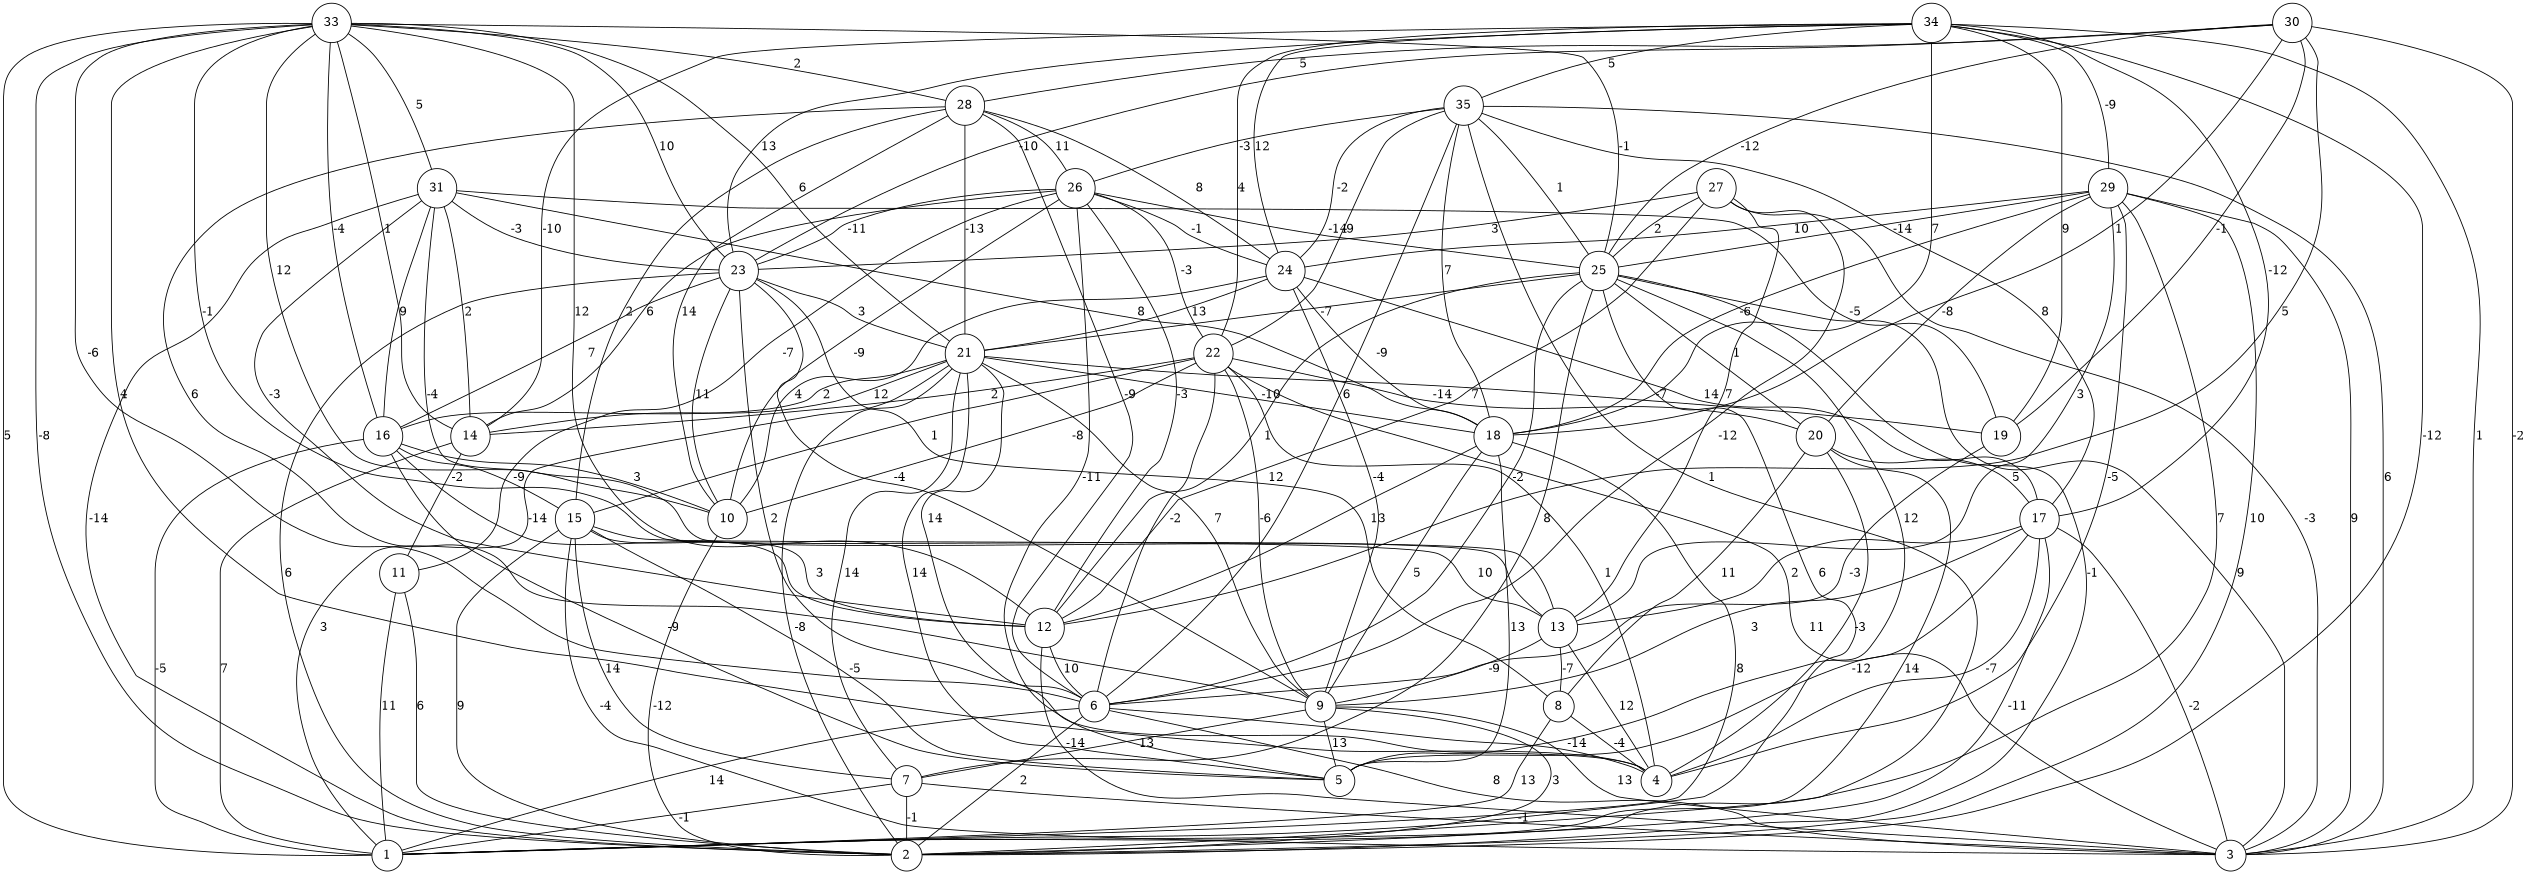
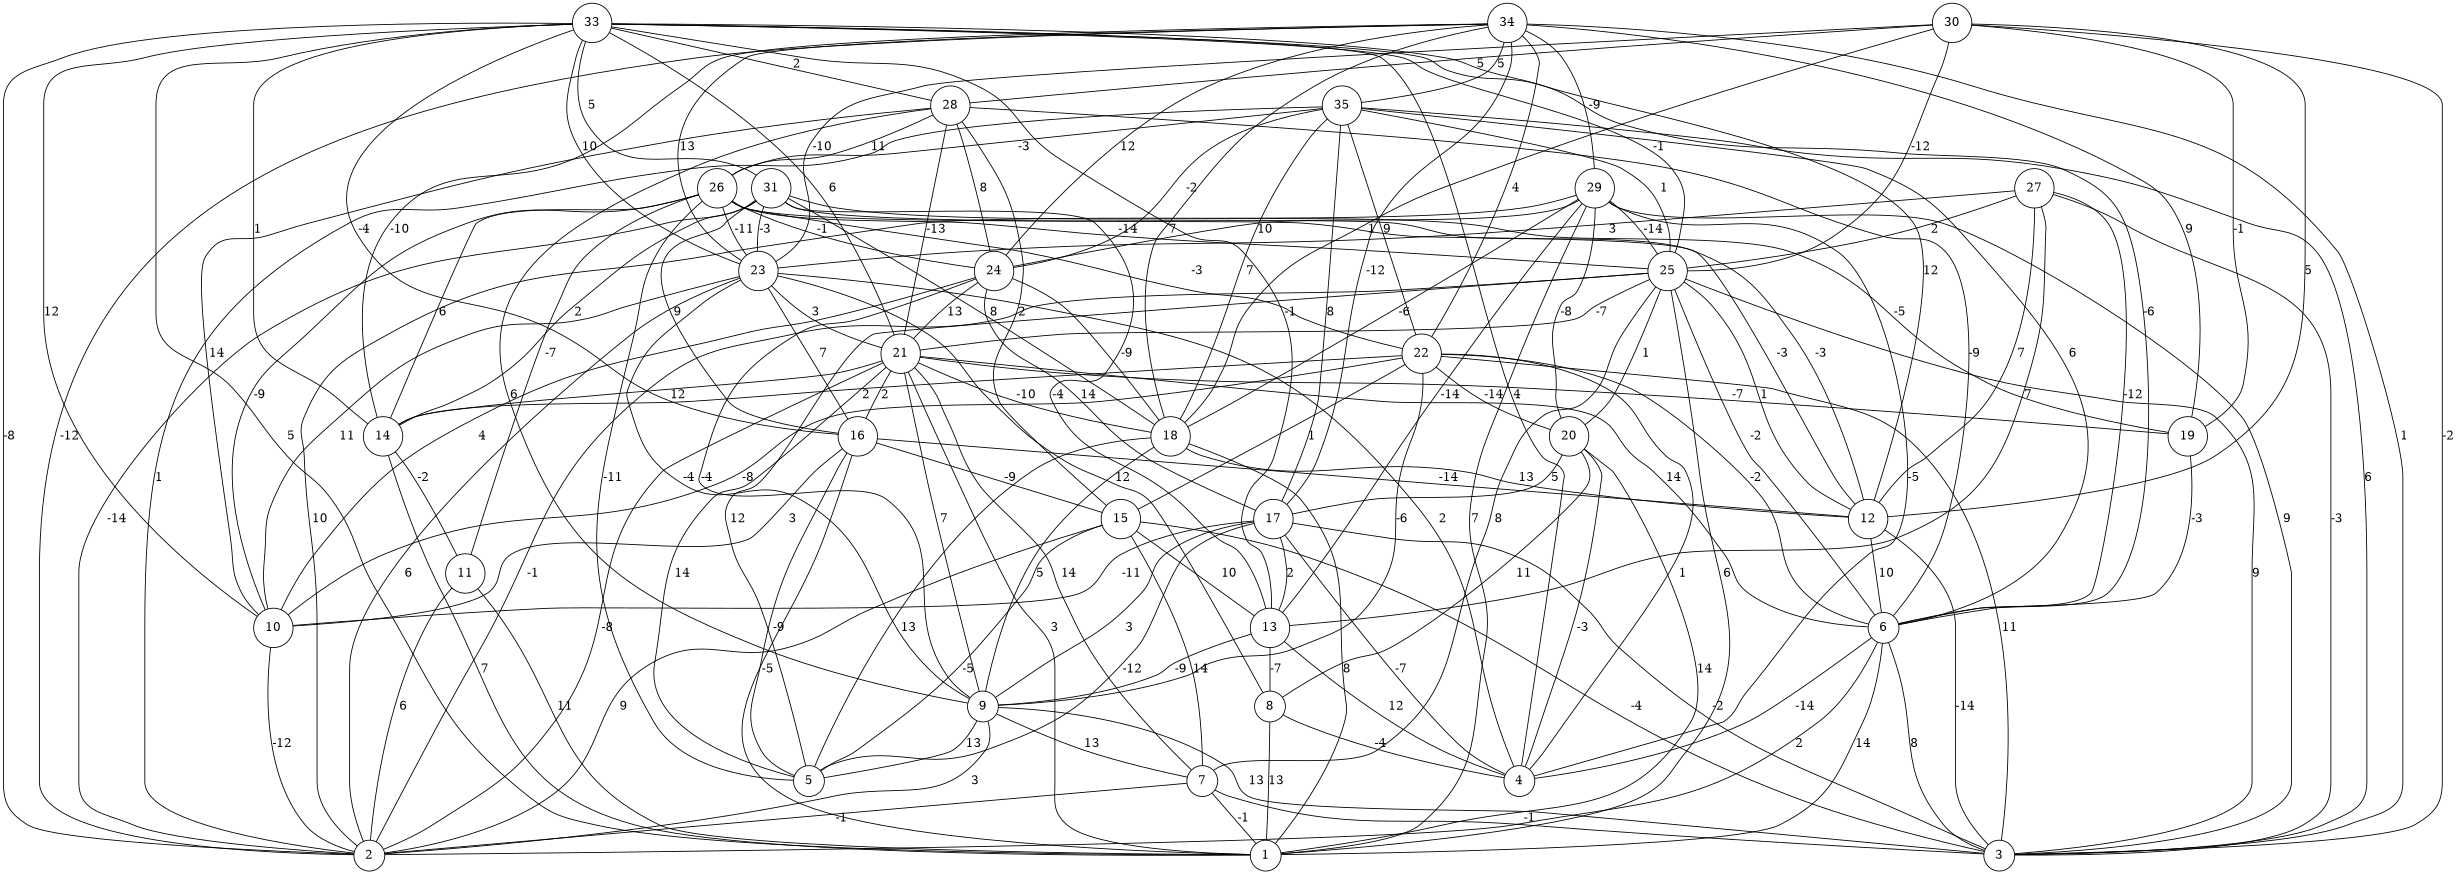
(2081, 395) -> (1450, 395)
(806, 575) -> none
(1731, 818) -> (784, 608)
